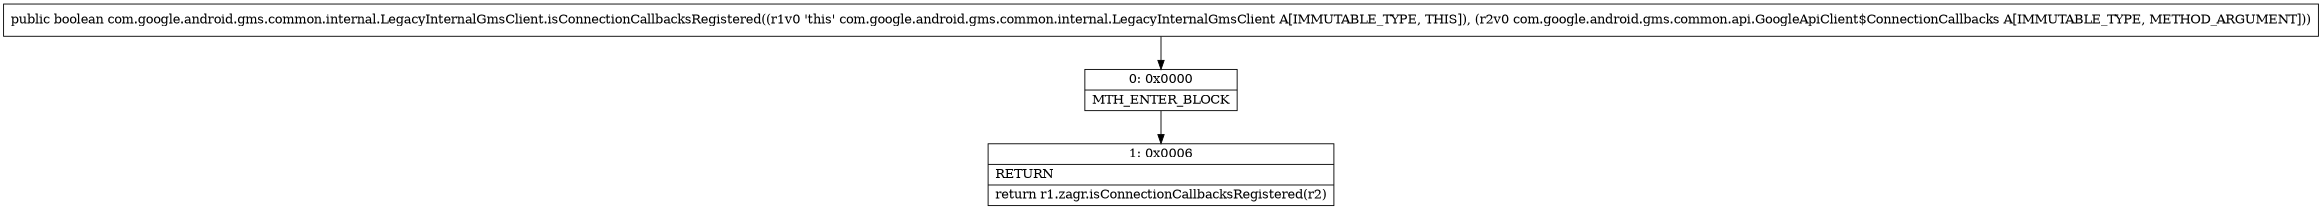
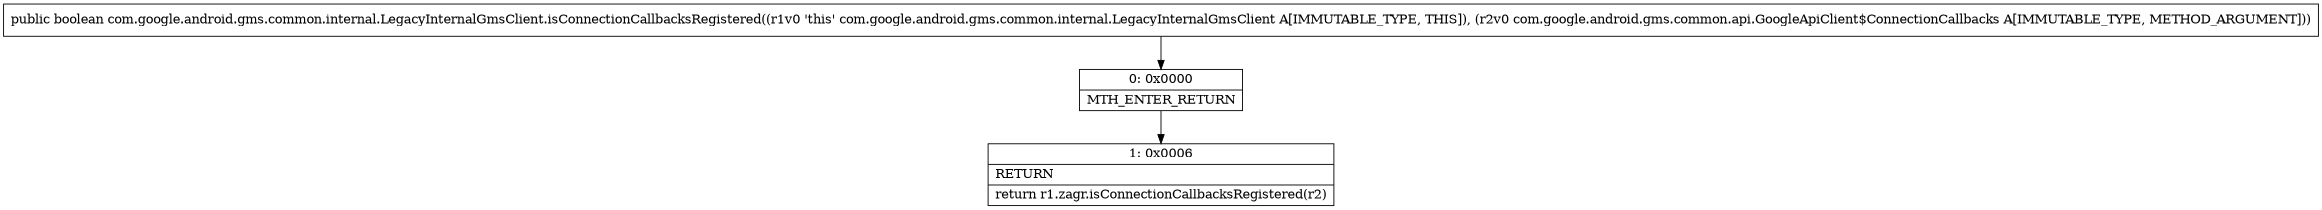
(1161, 100) -> (1161, 100)
